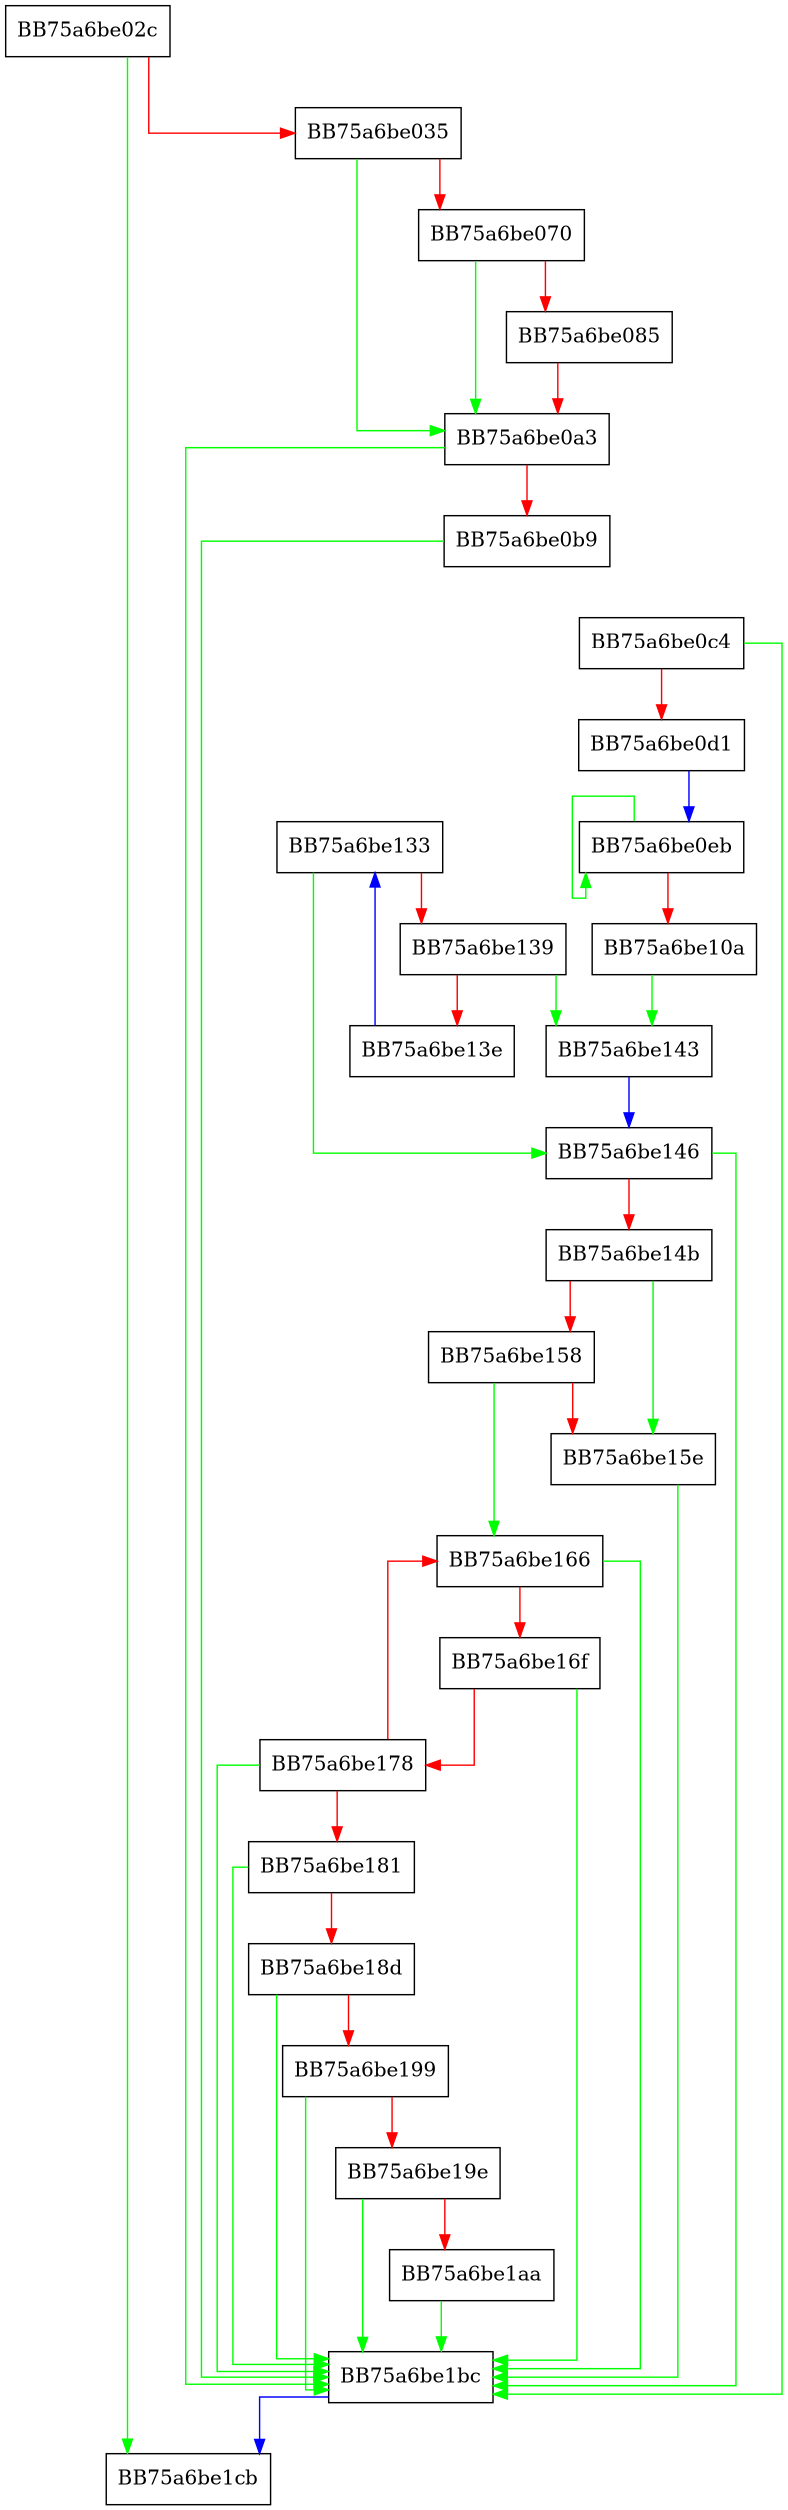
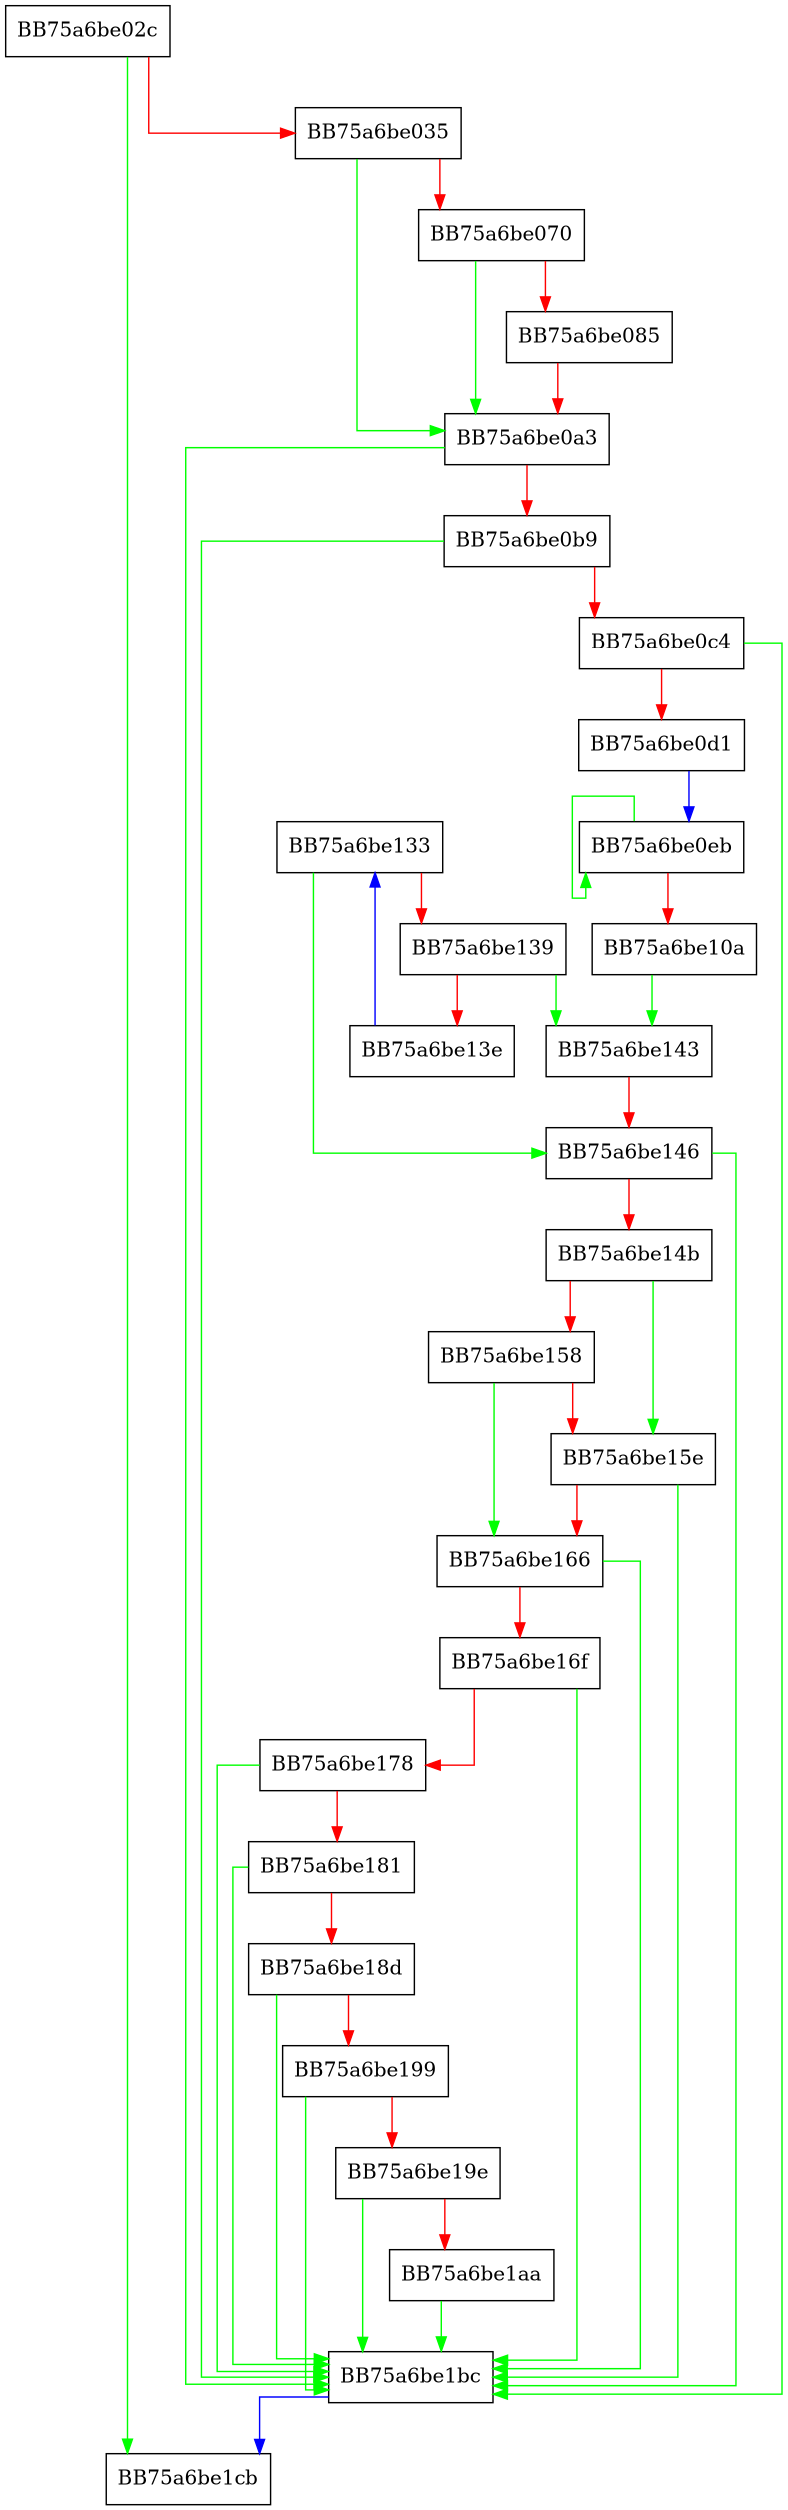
none -> (595, 585)
(629, 1095) -> (629, 1095)
(388, 1633) -> (577, 1503)
